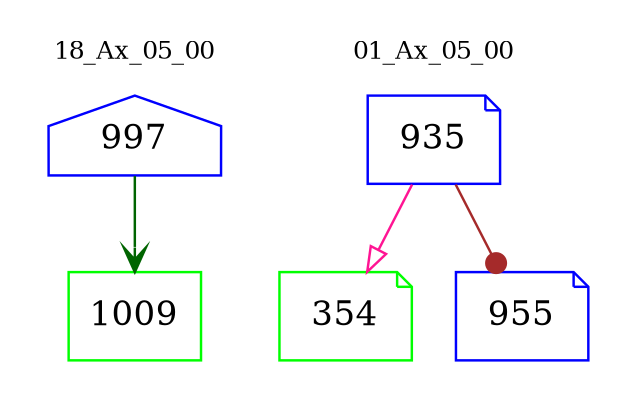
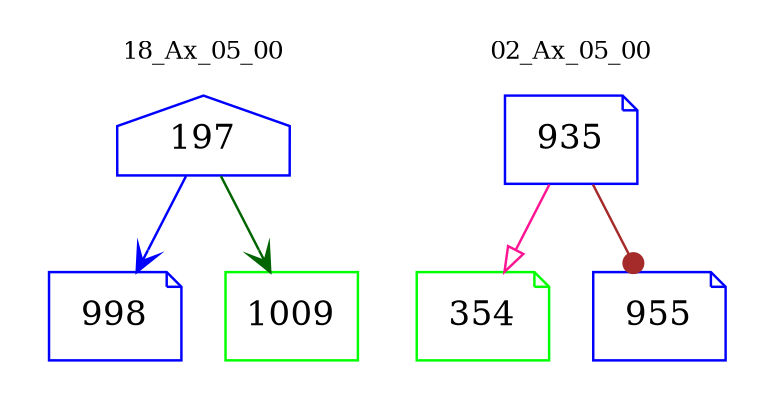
(434, 53) -> (571, 53)
(135, 140) -> (203, 140)
none -> (115, 316)
